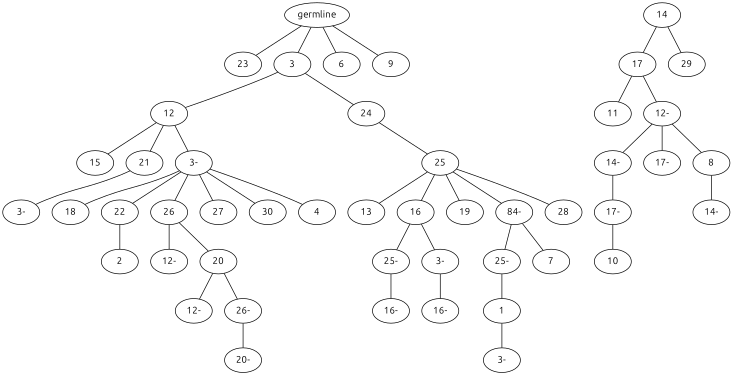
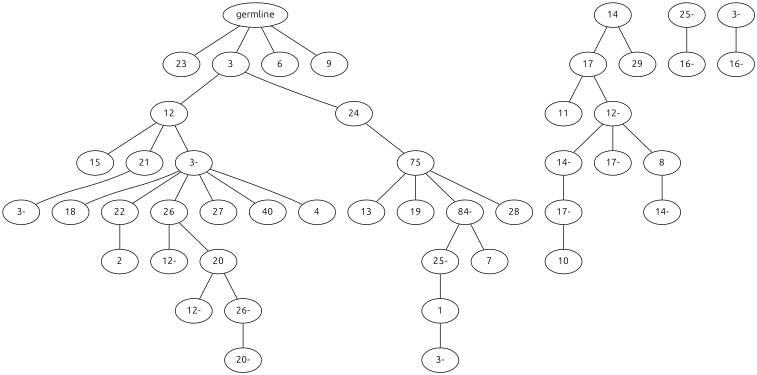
(440, 163) -> (416, 163)
(268, 212) -> (268, 212)
(416, 212) -> none
